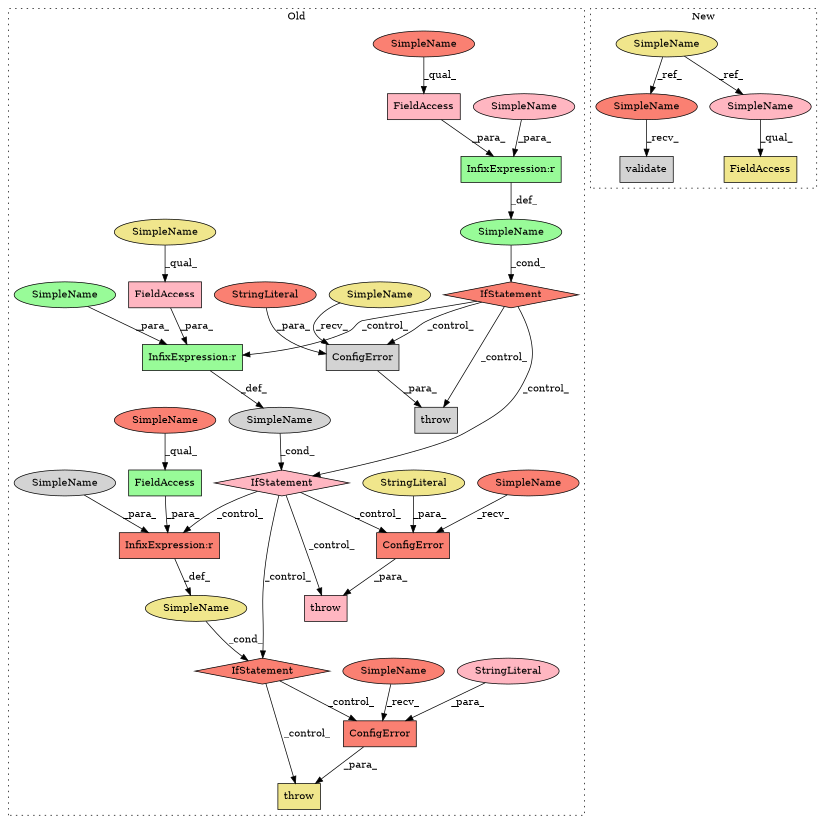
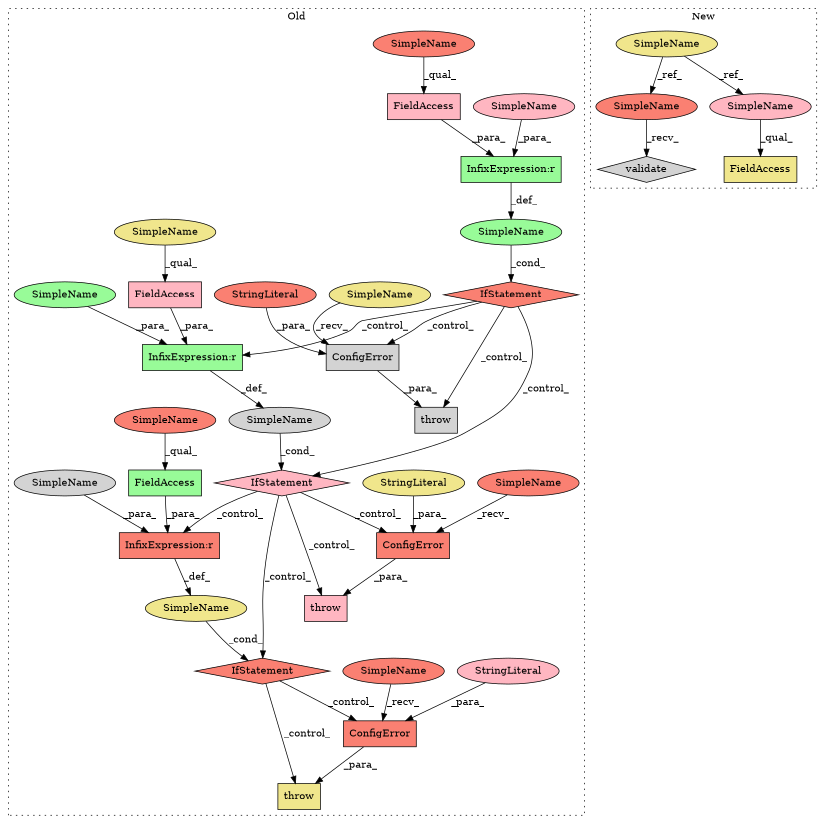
(647, 169) -> (647, 169)
